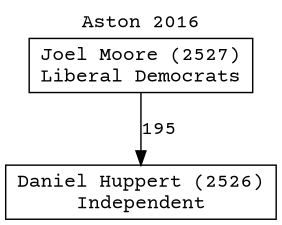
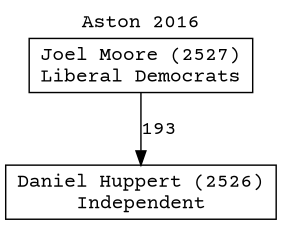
(159, 129) -> (159, 129)
